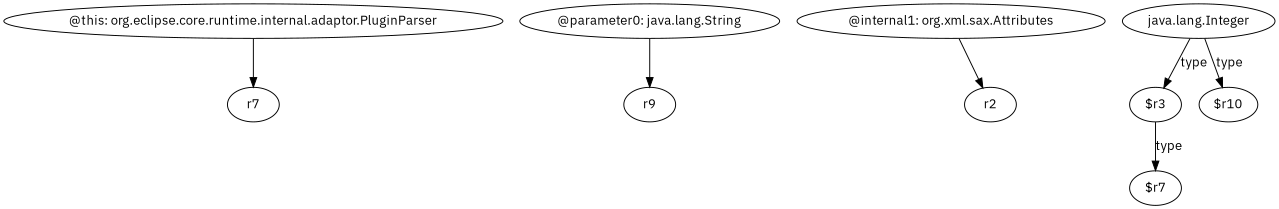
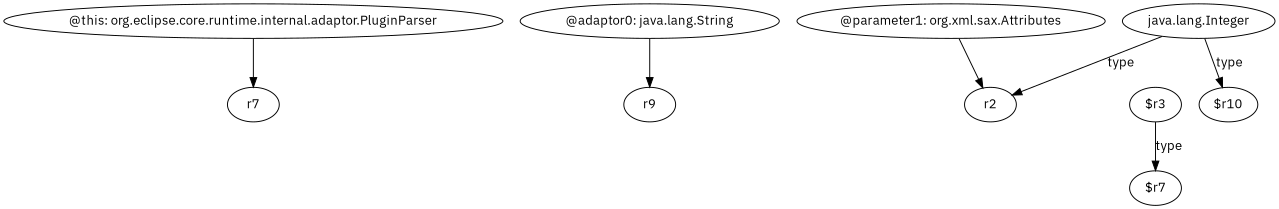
(650, 21) -> (650, 21)
(951, 21) -> (951, 21)
(1179, 59) -> (1091, 64)
